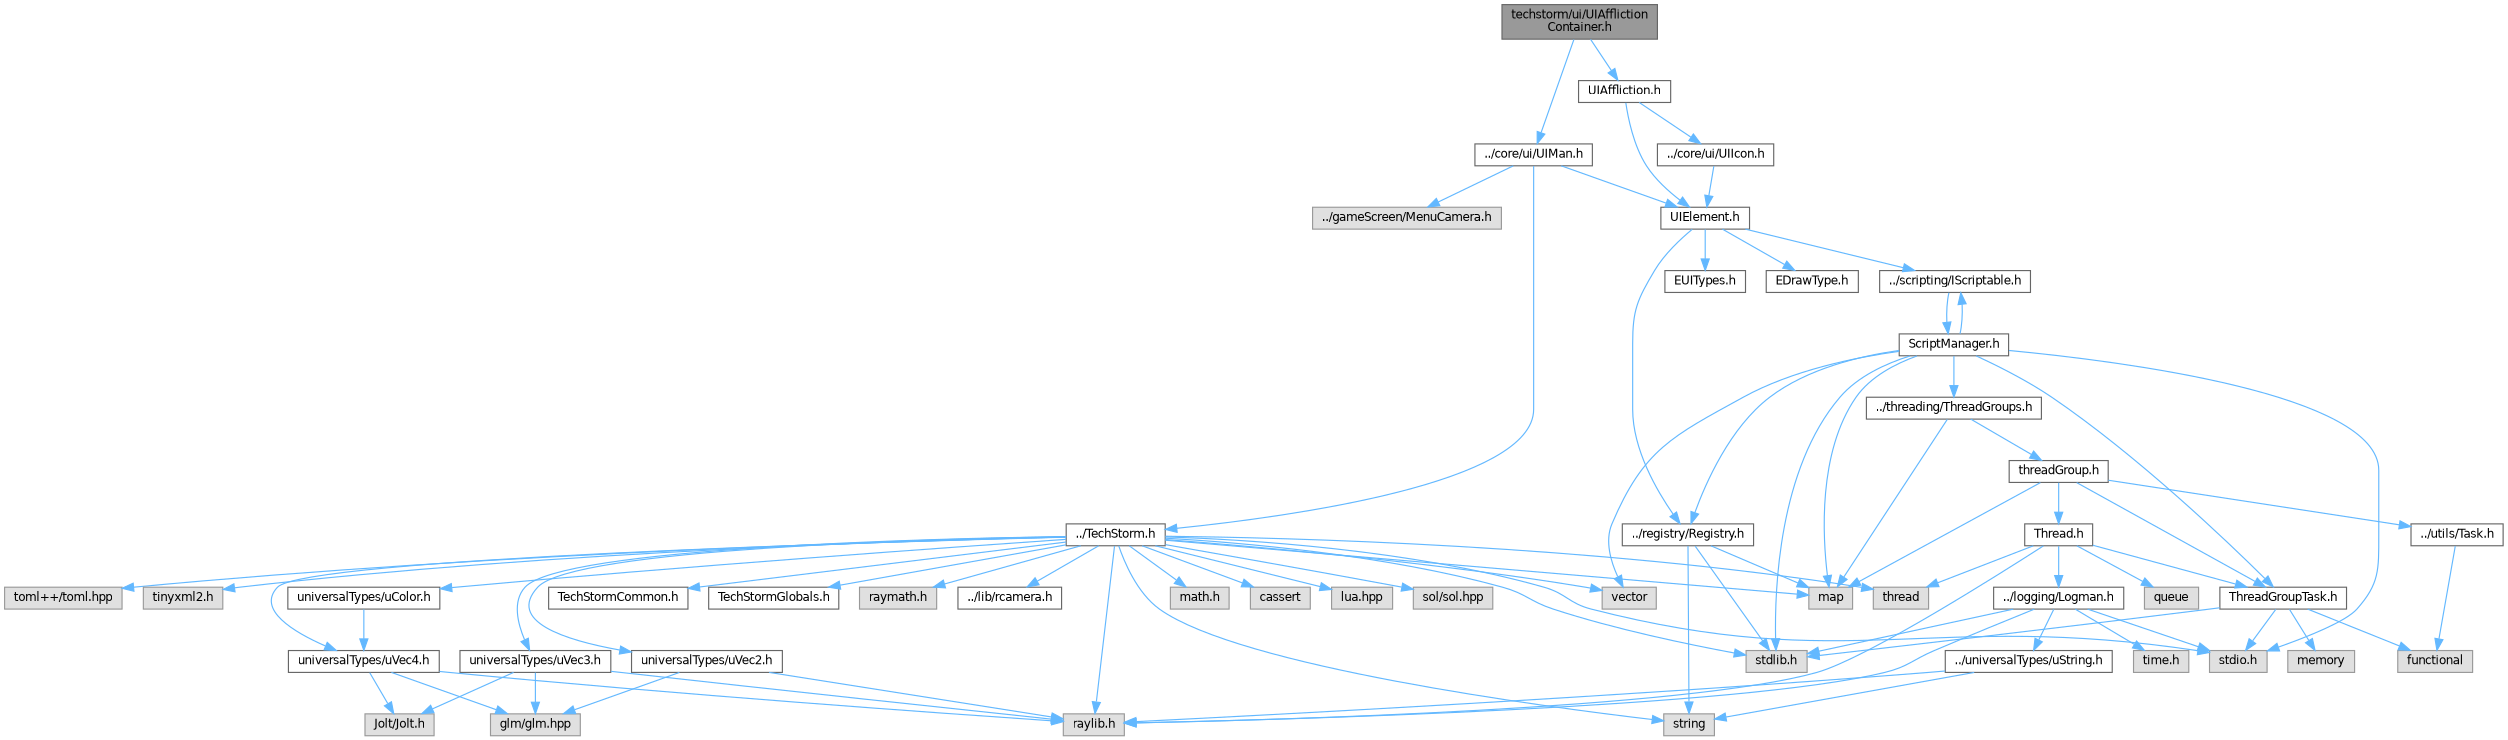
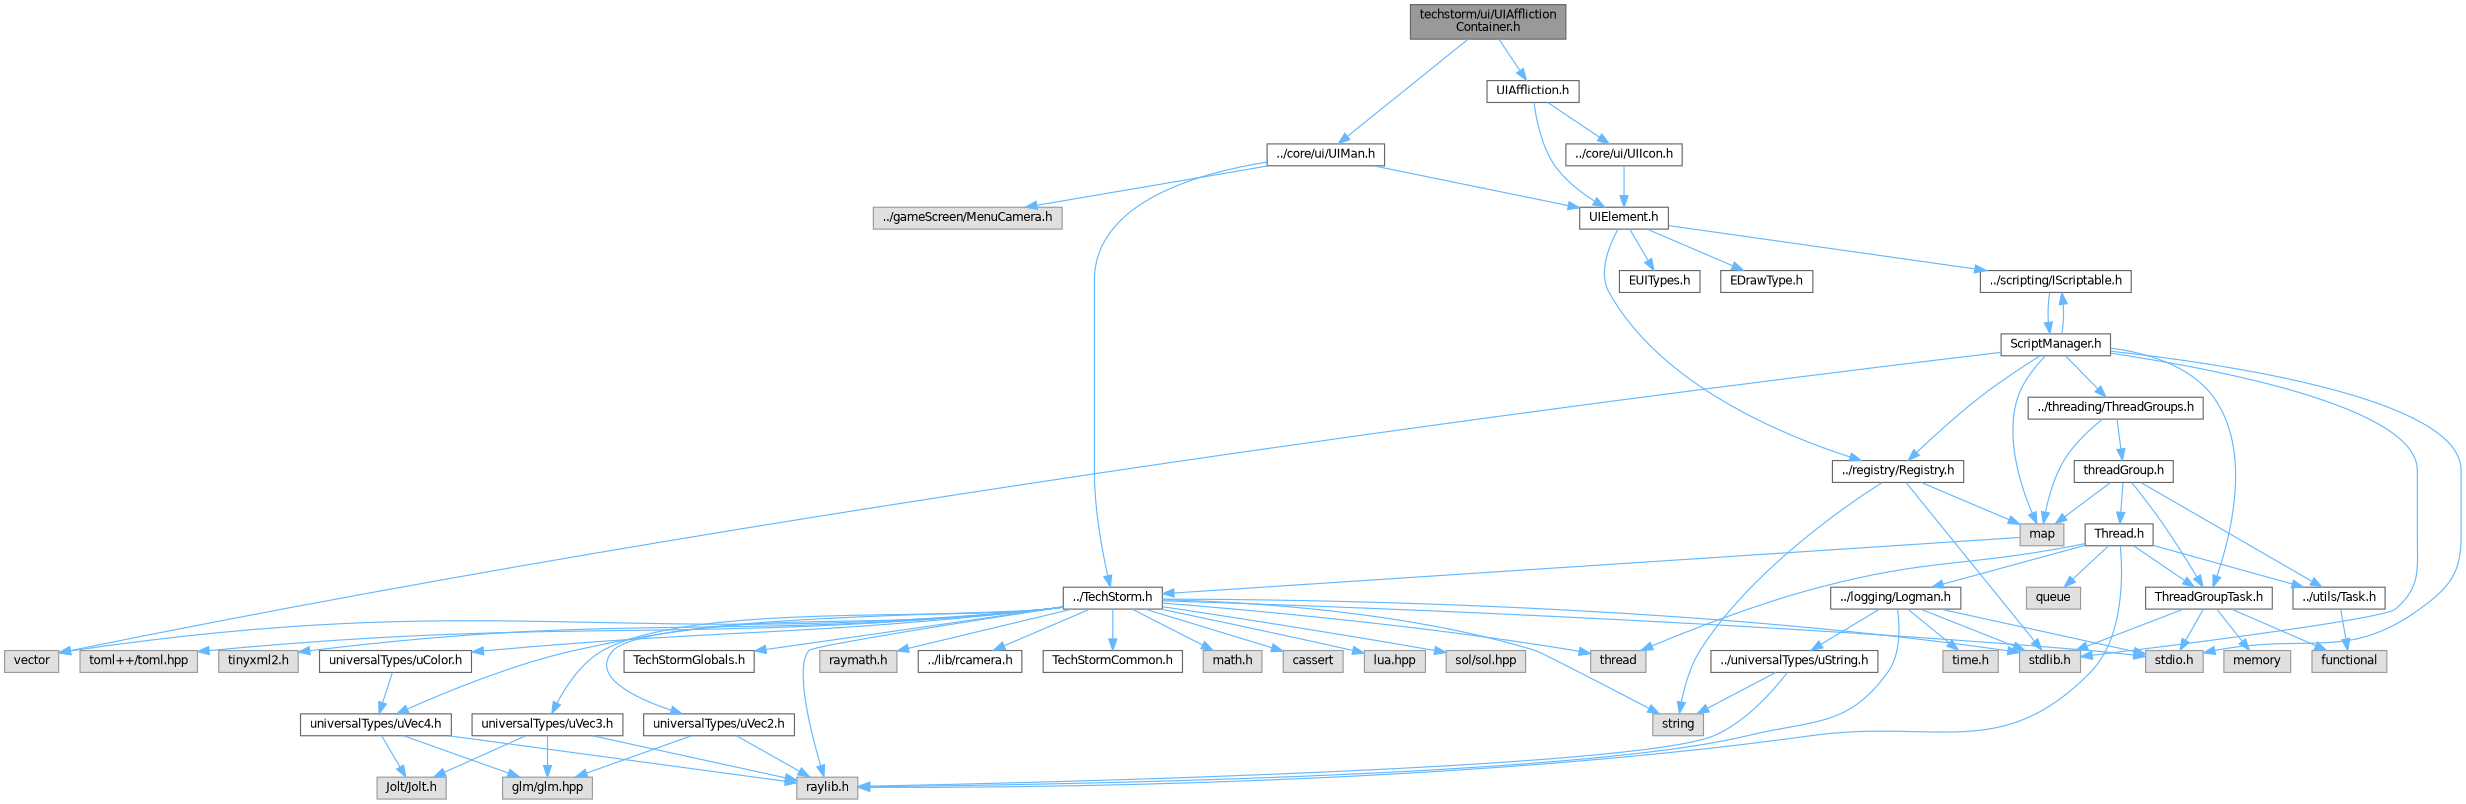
none -> (2230, 567)
(1529, 571) -> (1597, 565)
